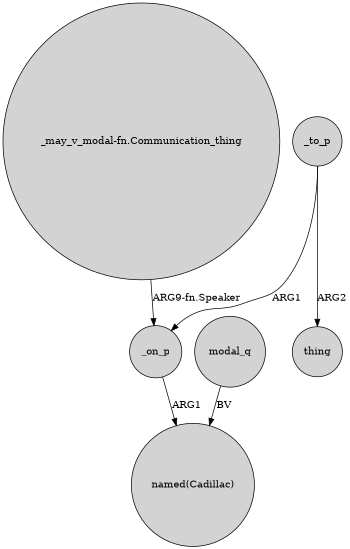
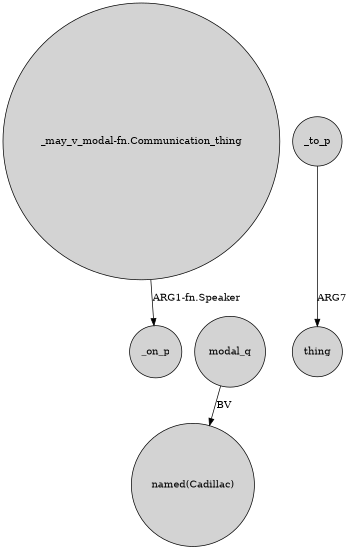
(286, 281) -> none
(197, 298) -> (197, 298)
(332, 298) -> (332, 298)
(168, 398) -> none
